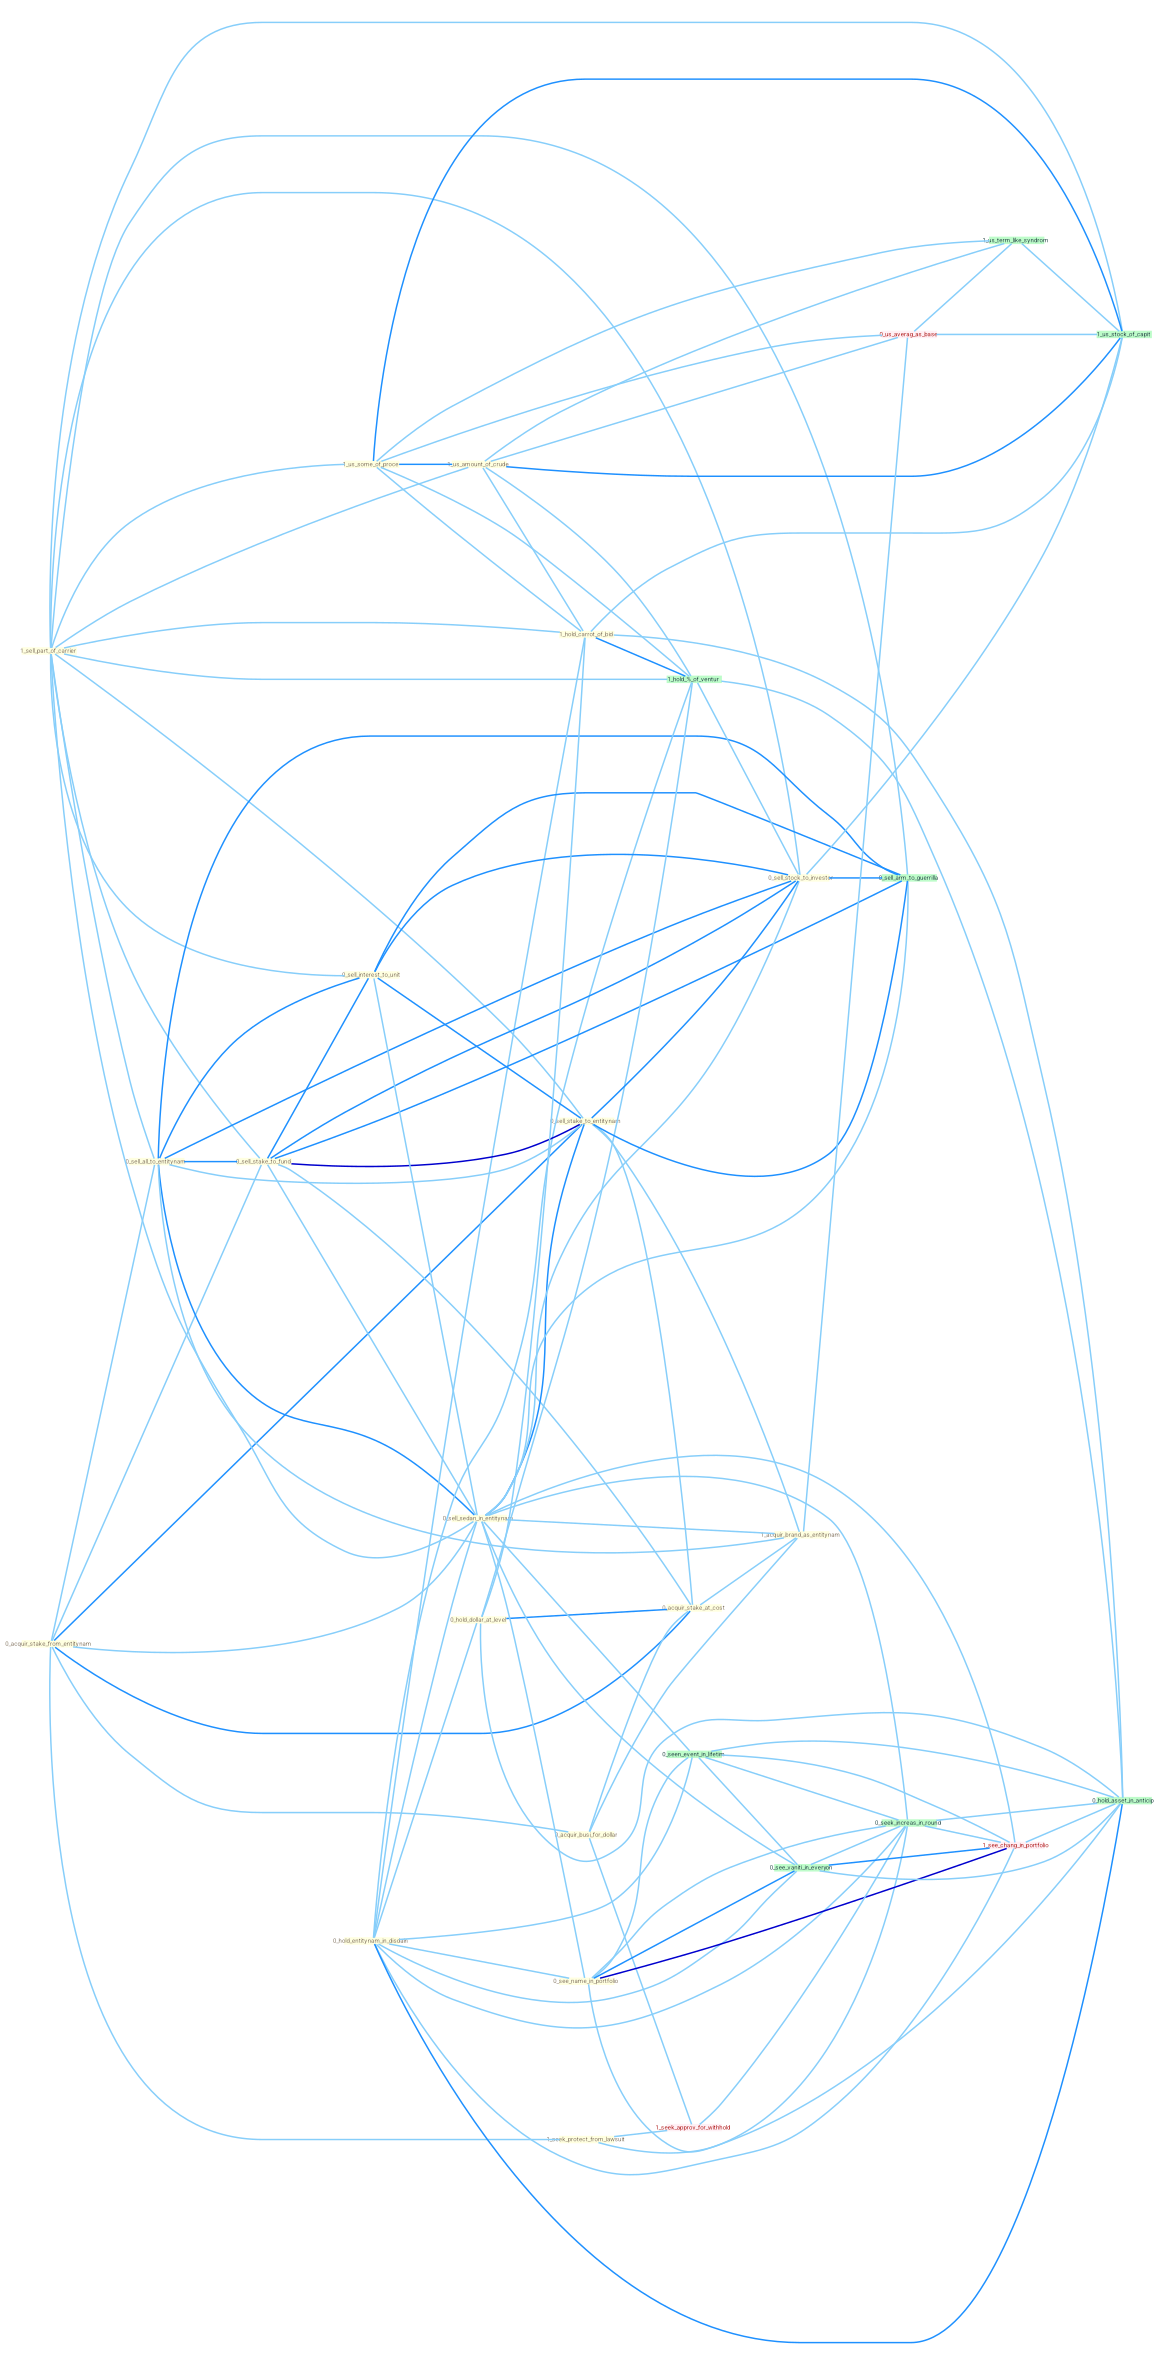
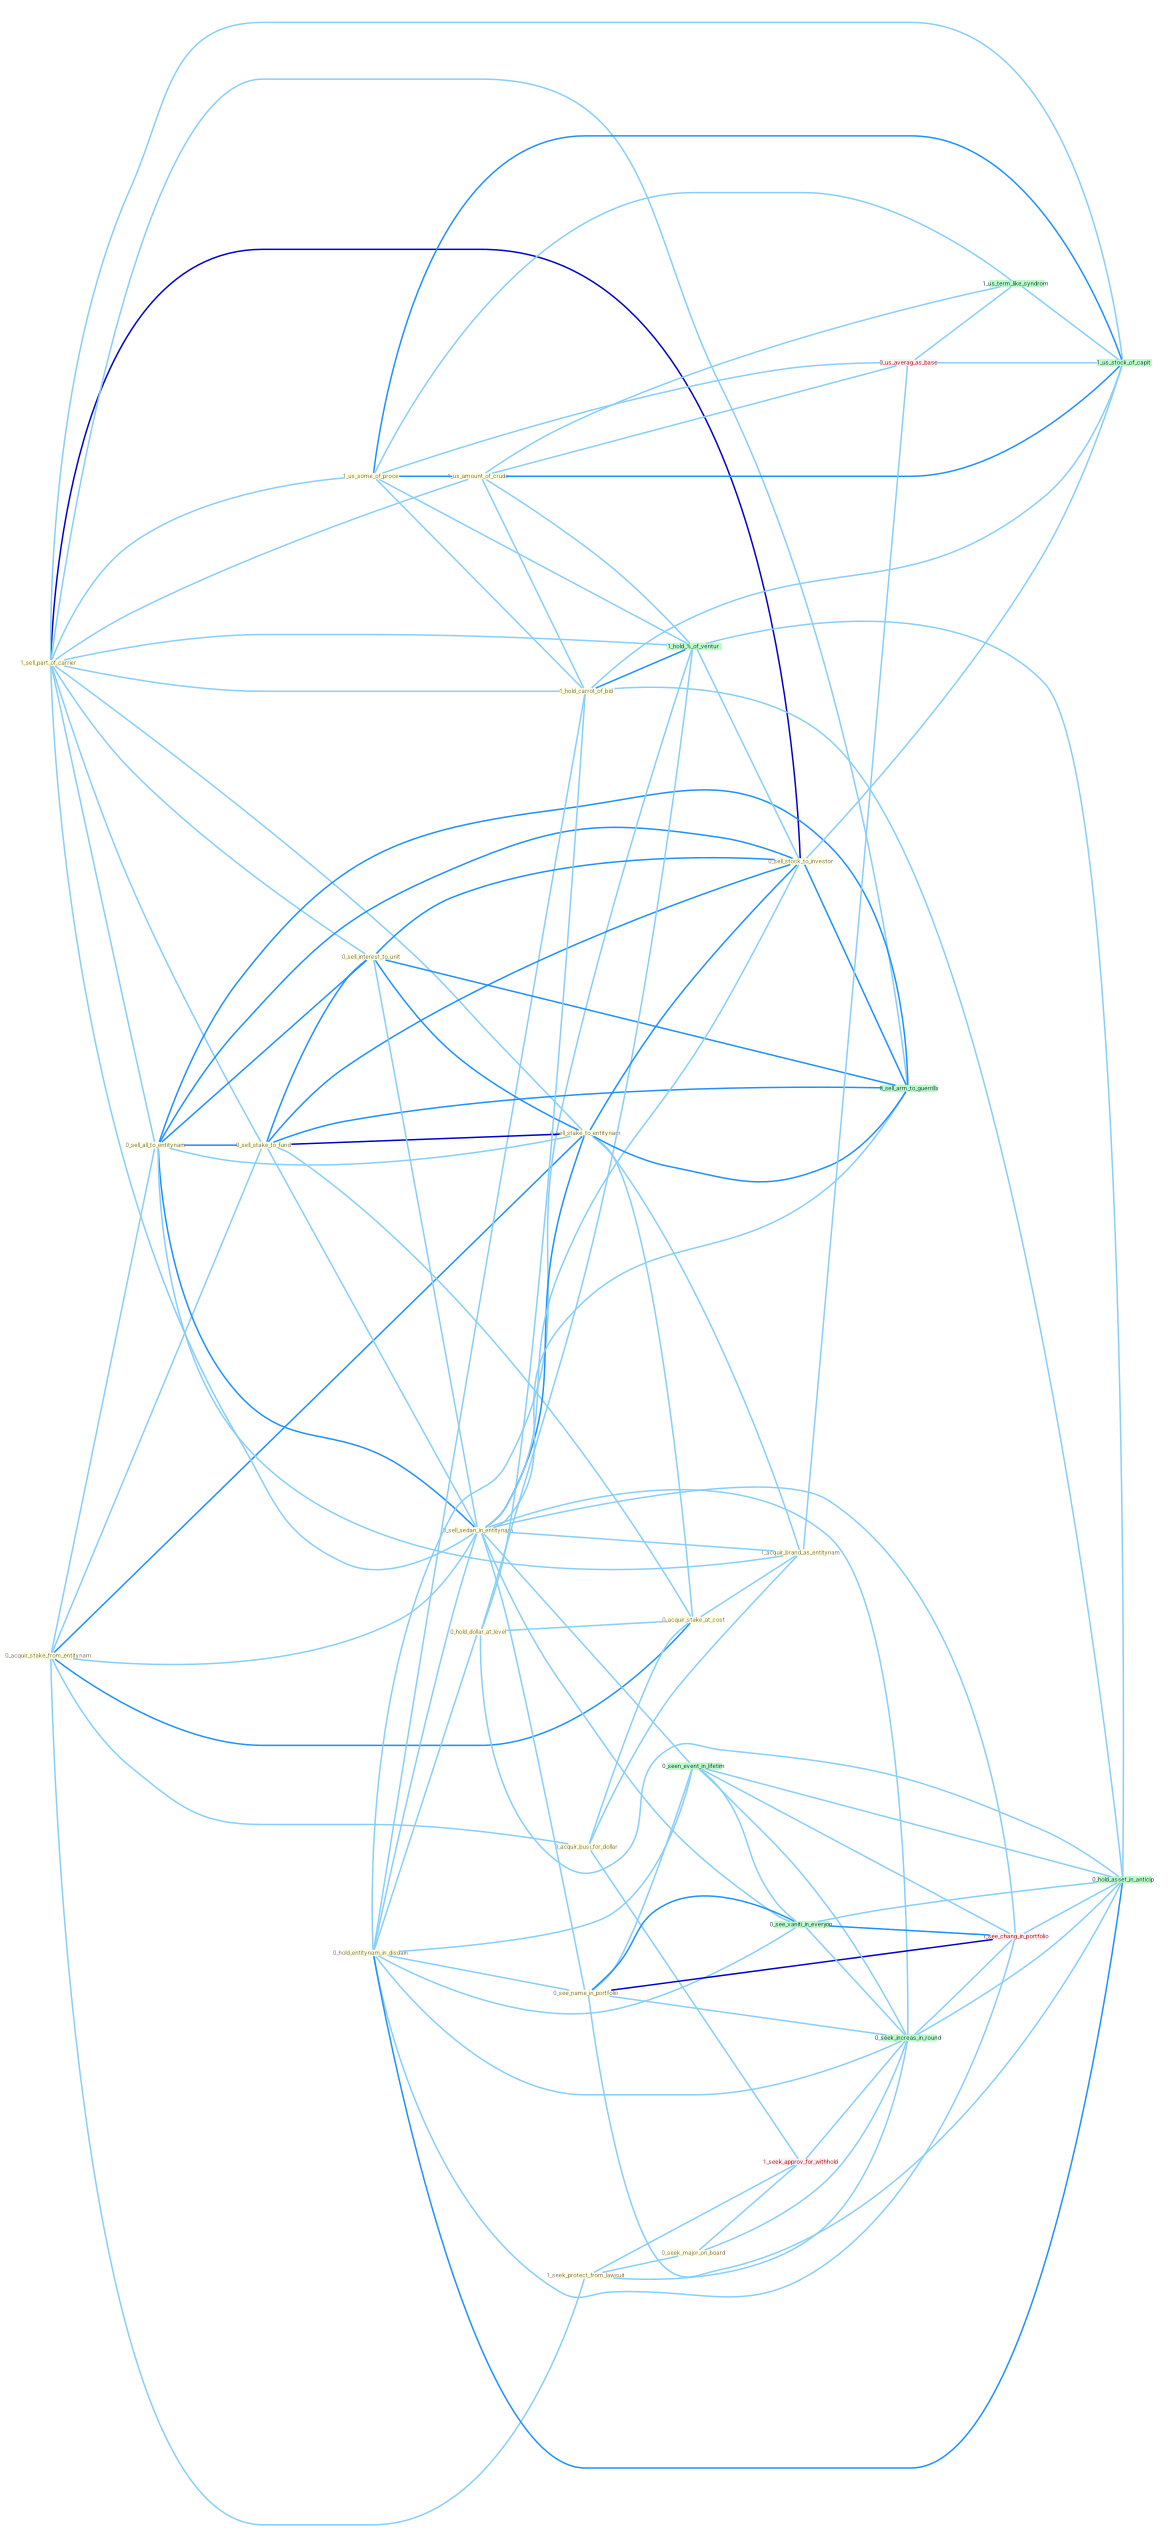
(475, 216) -> (494, 253)
(909, 878) -> (909, 1088)
(587, 1614) -> (587, 1626)
none -> (694, 2253)
